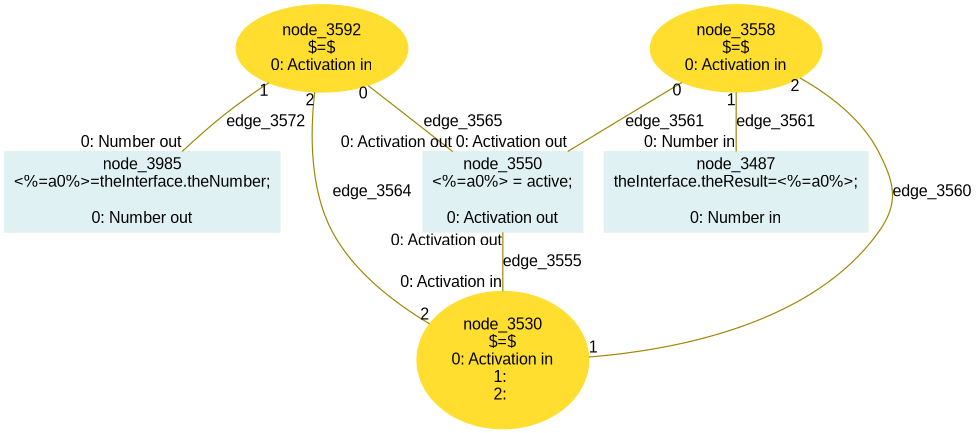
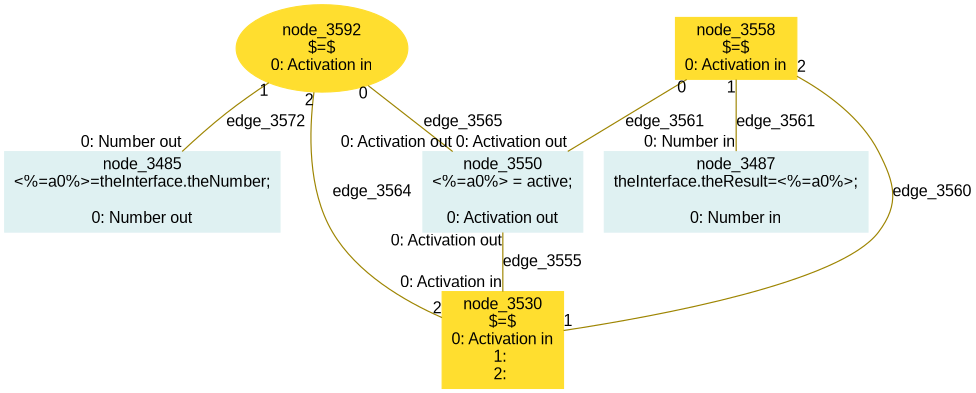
(736, 48) -> (736, 48)
(142, 192) -> (142, 192)
(503, 360) -> (503, 340)
